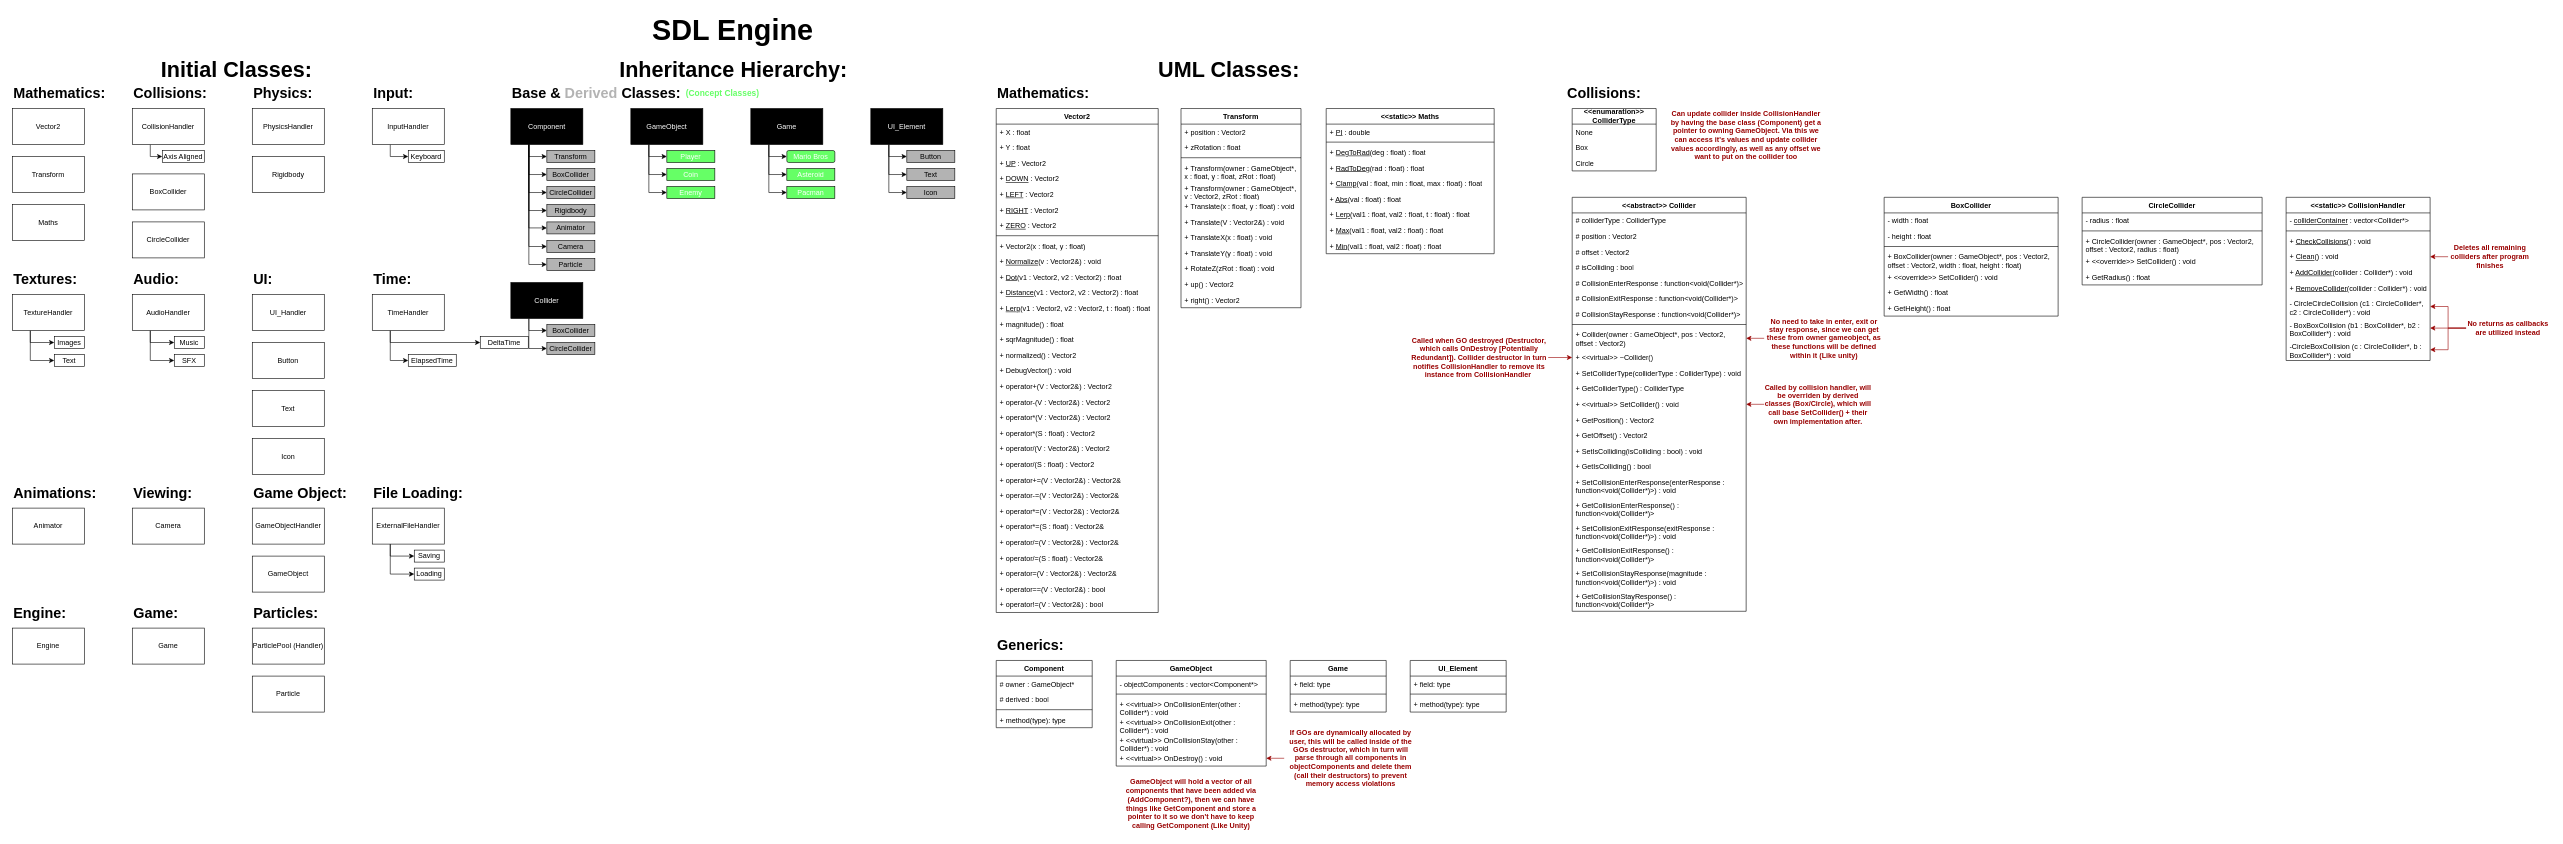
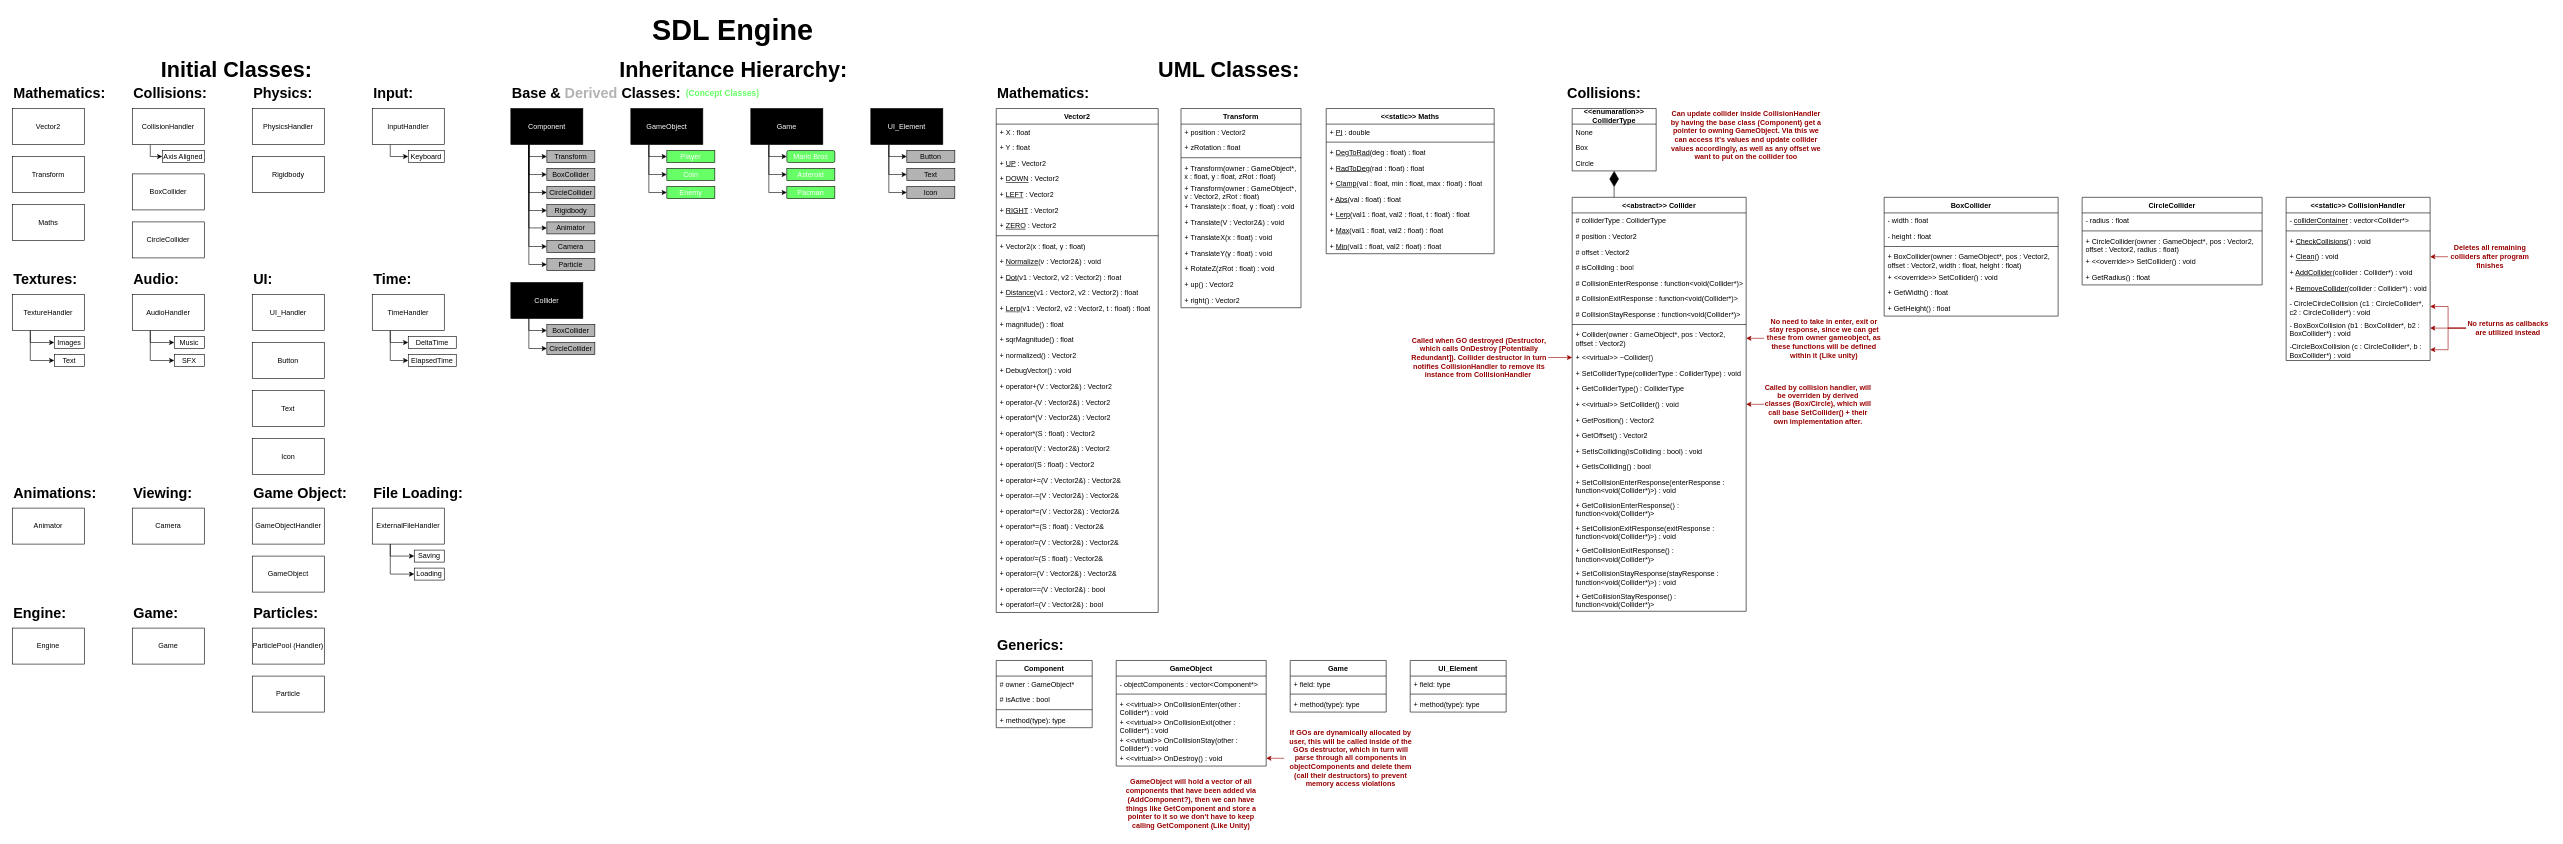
none -> (1614, 187)
(504, 342) -> (432, 342)
(1660, 578) -> (1660, 578)
(1027, 700) -> (1028, 700)
